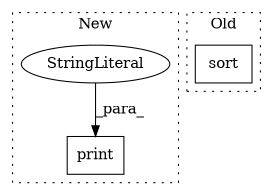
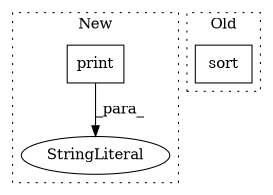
(96, 104) -> (96, 104)
